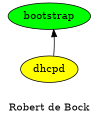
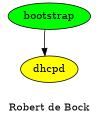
(54, 46) -> (44, 39)
